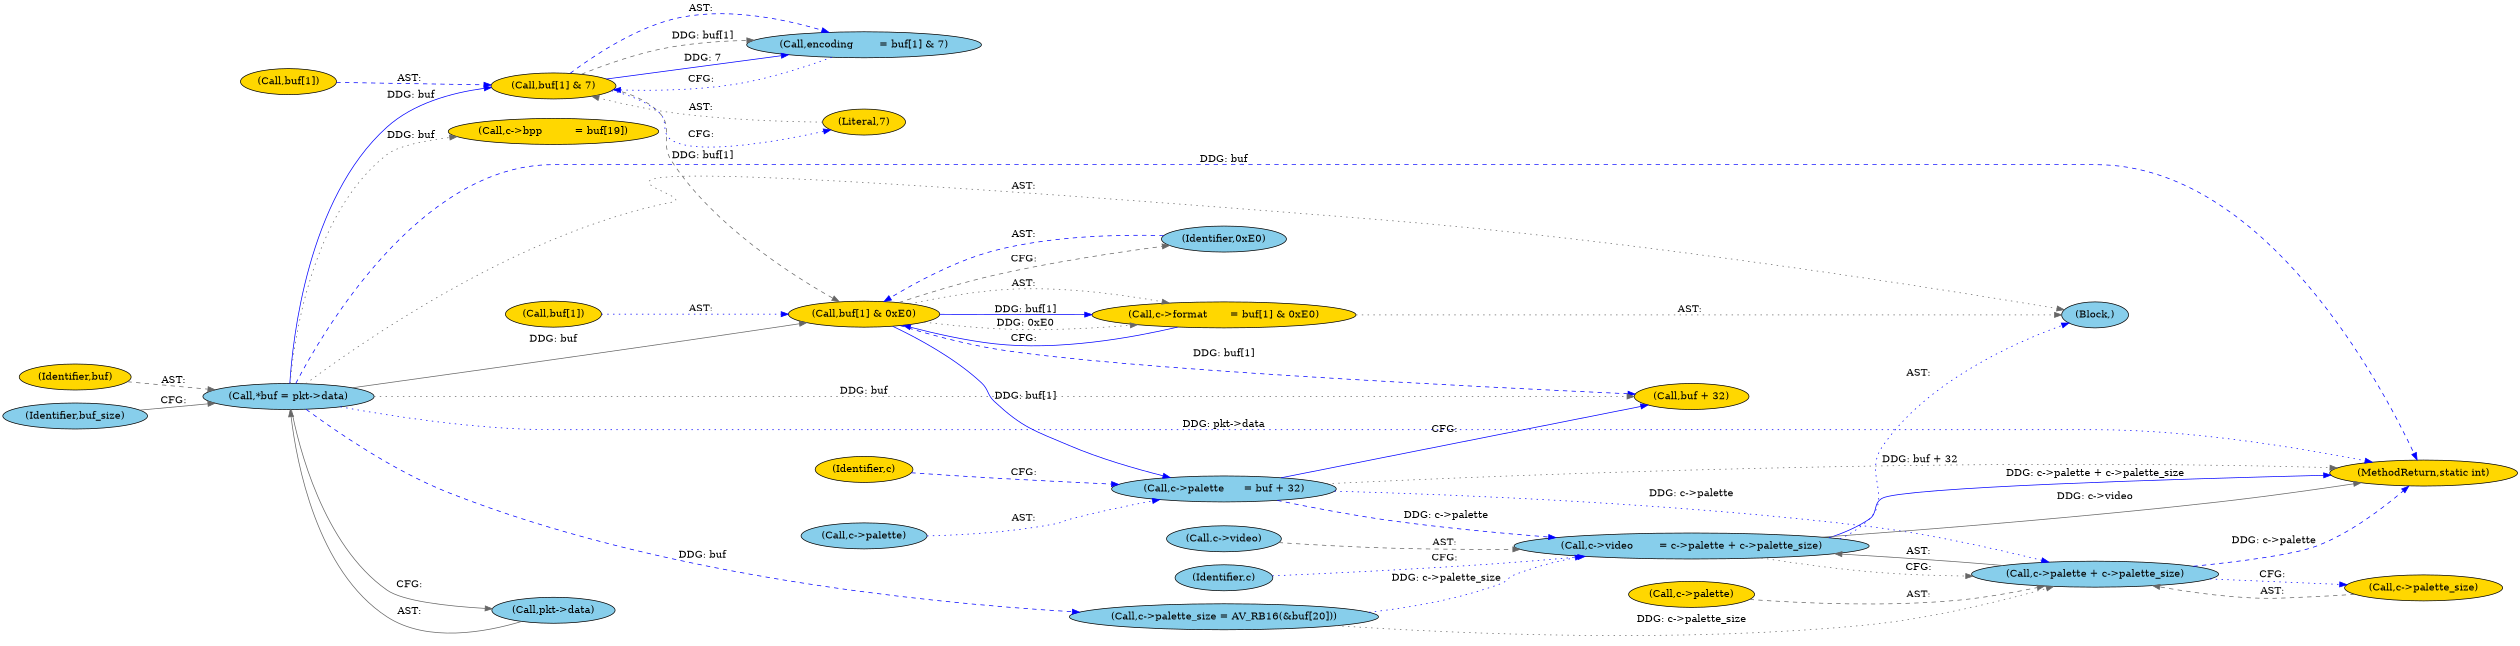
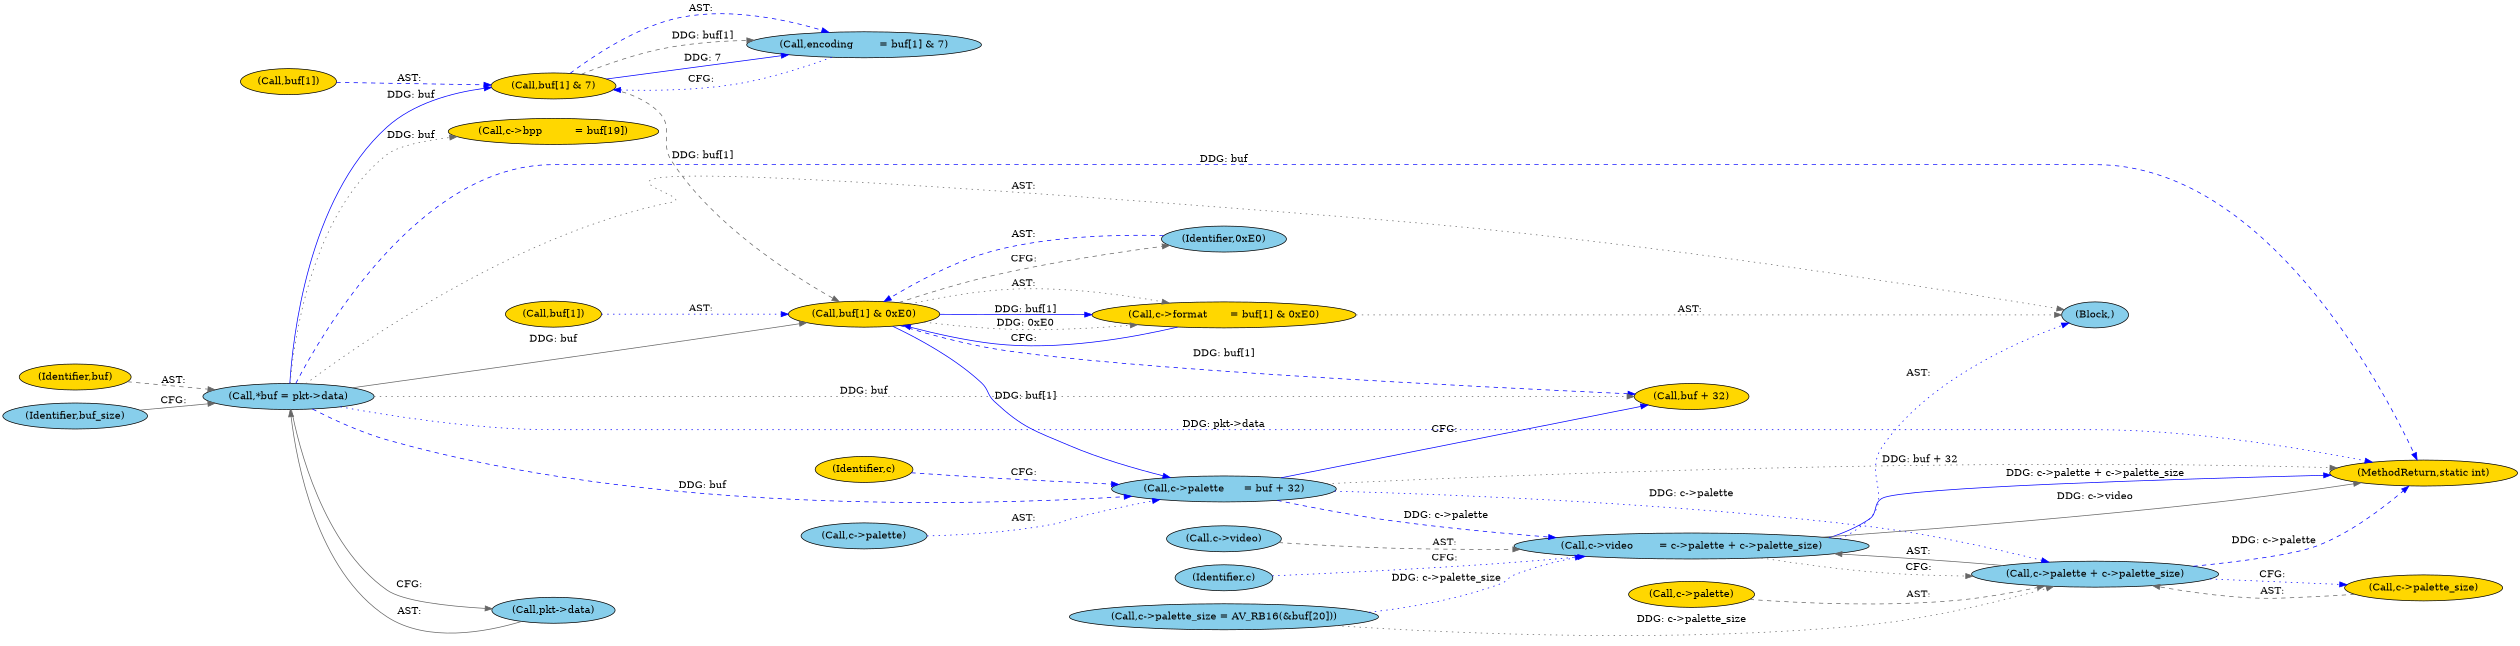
(864, 122) -> none
(675, 559) -> (713, 494)
